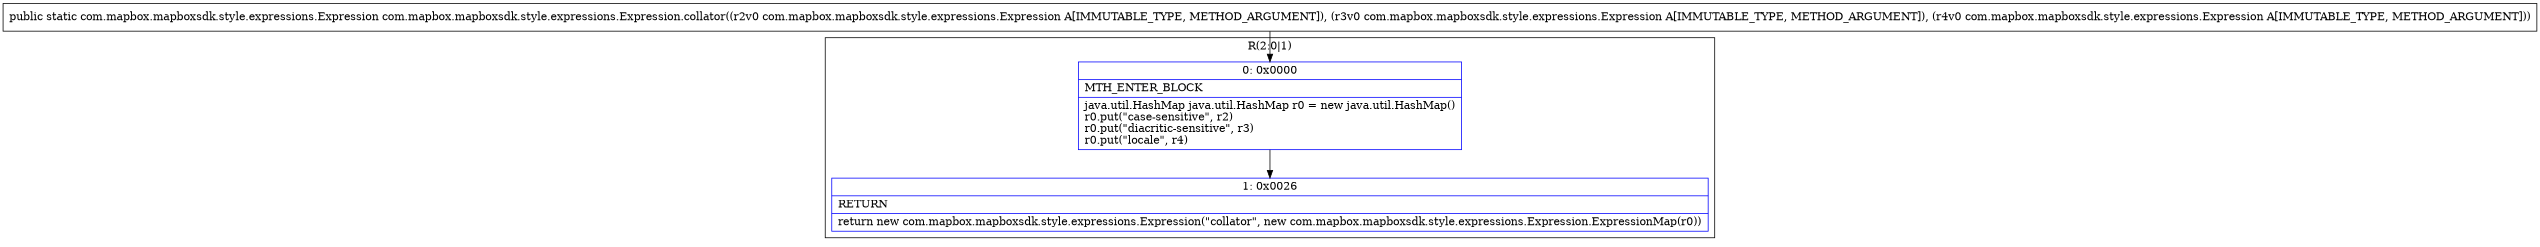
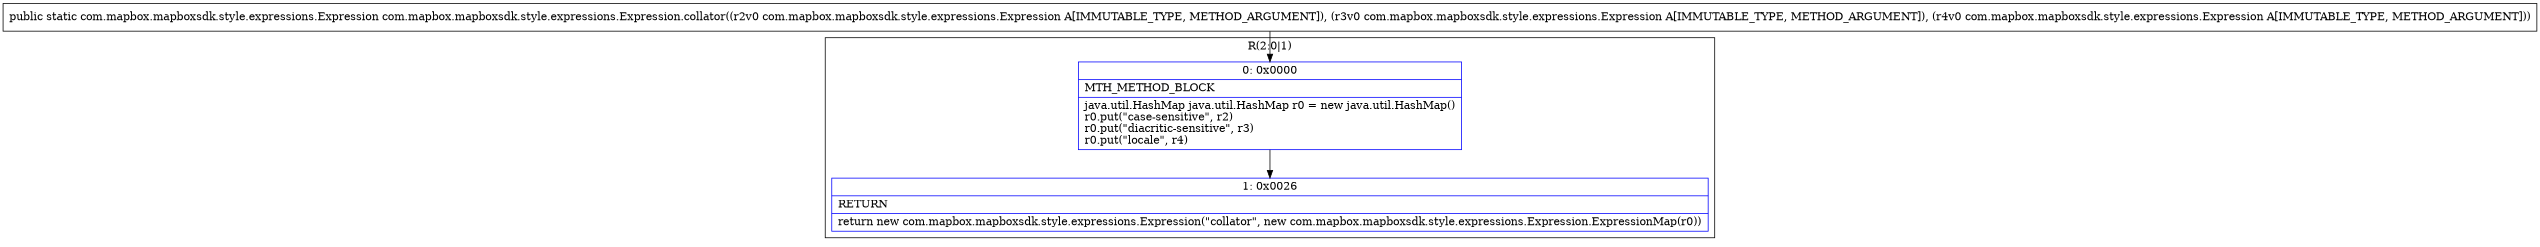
(1144, 88) -> (1150, 88)
